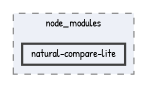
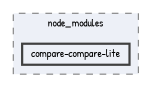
(74, 54) -> (76, 54)
